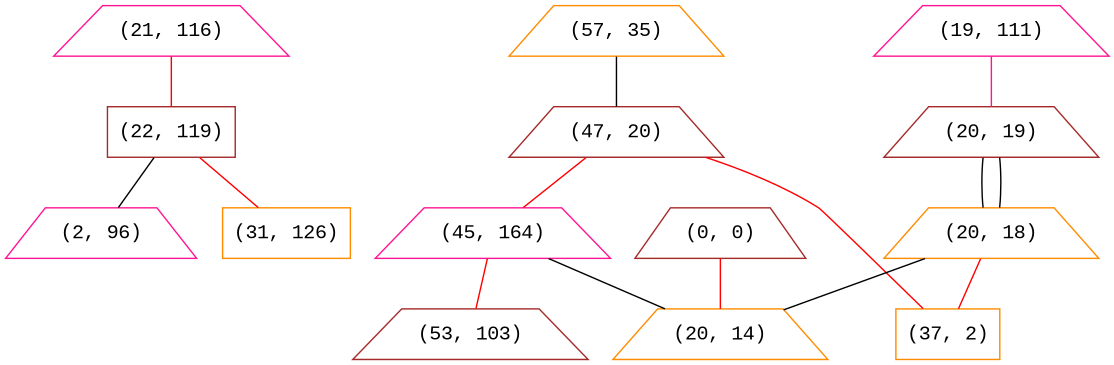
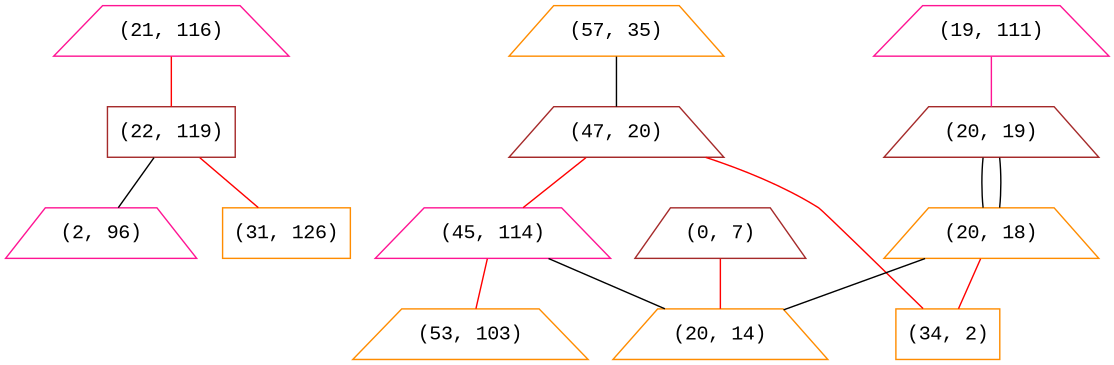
(493, 233) -> (493, 233)
(720, 233) -> (720, 233)
(470, 334) -> (470, 334)
(948, 334) -> (948, 334)
